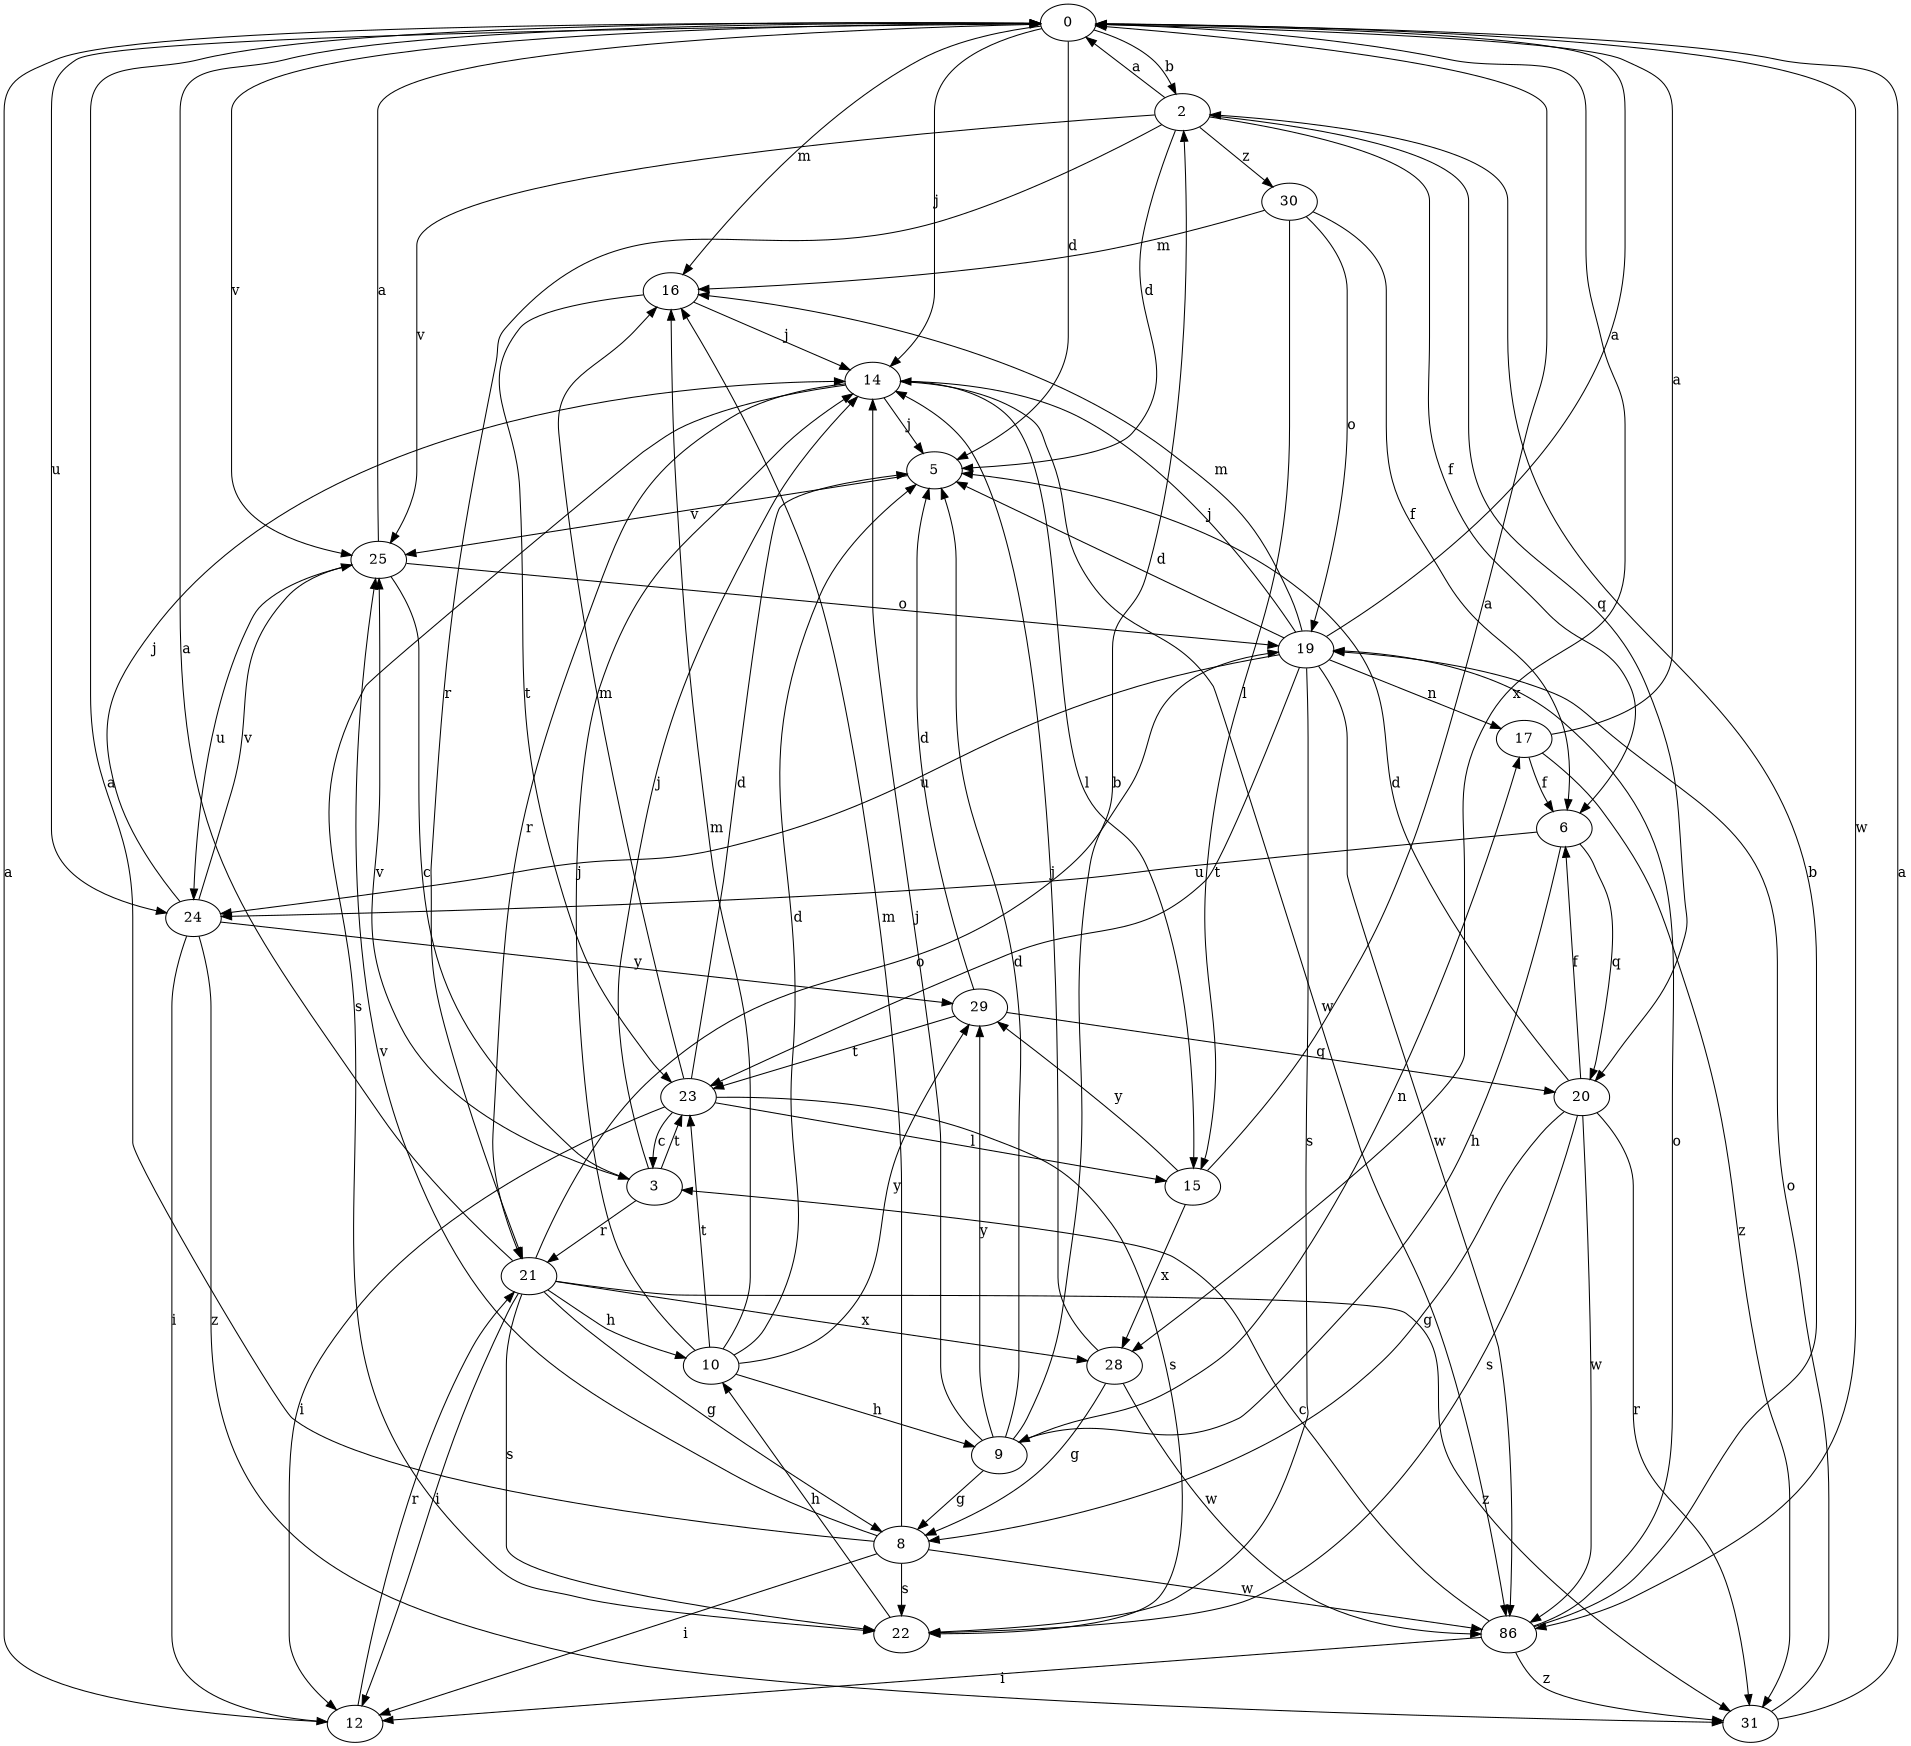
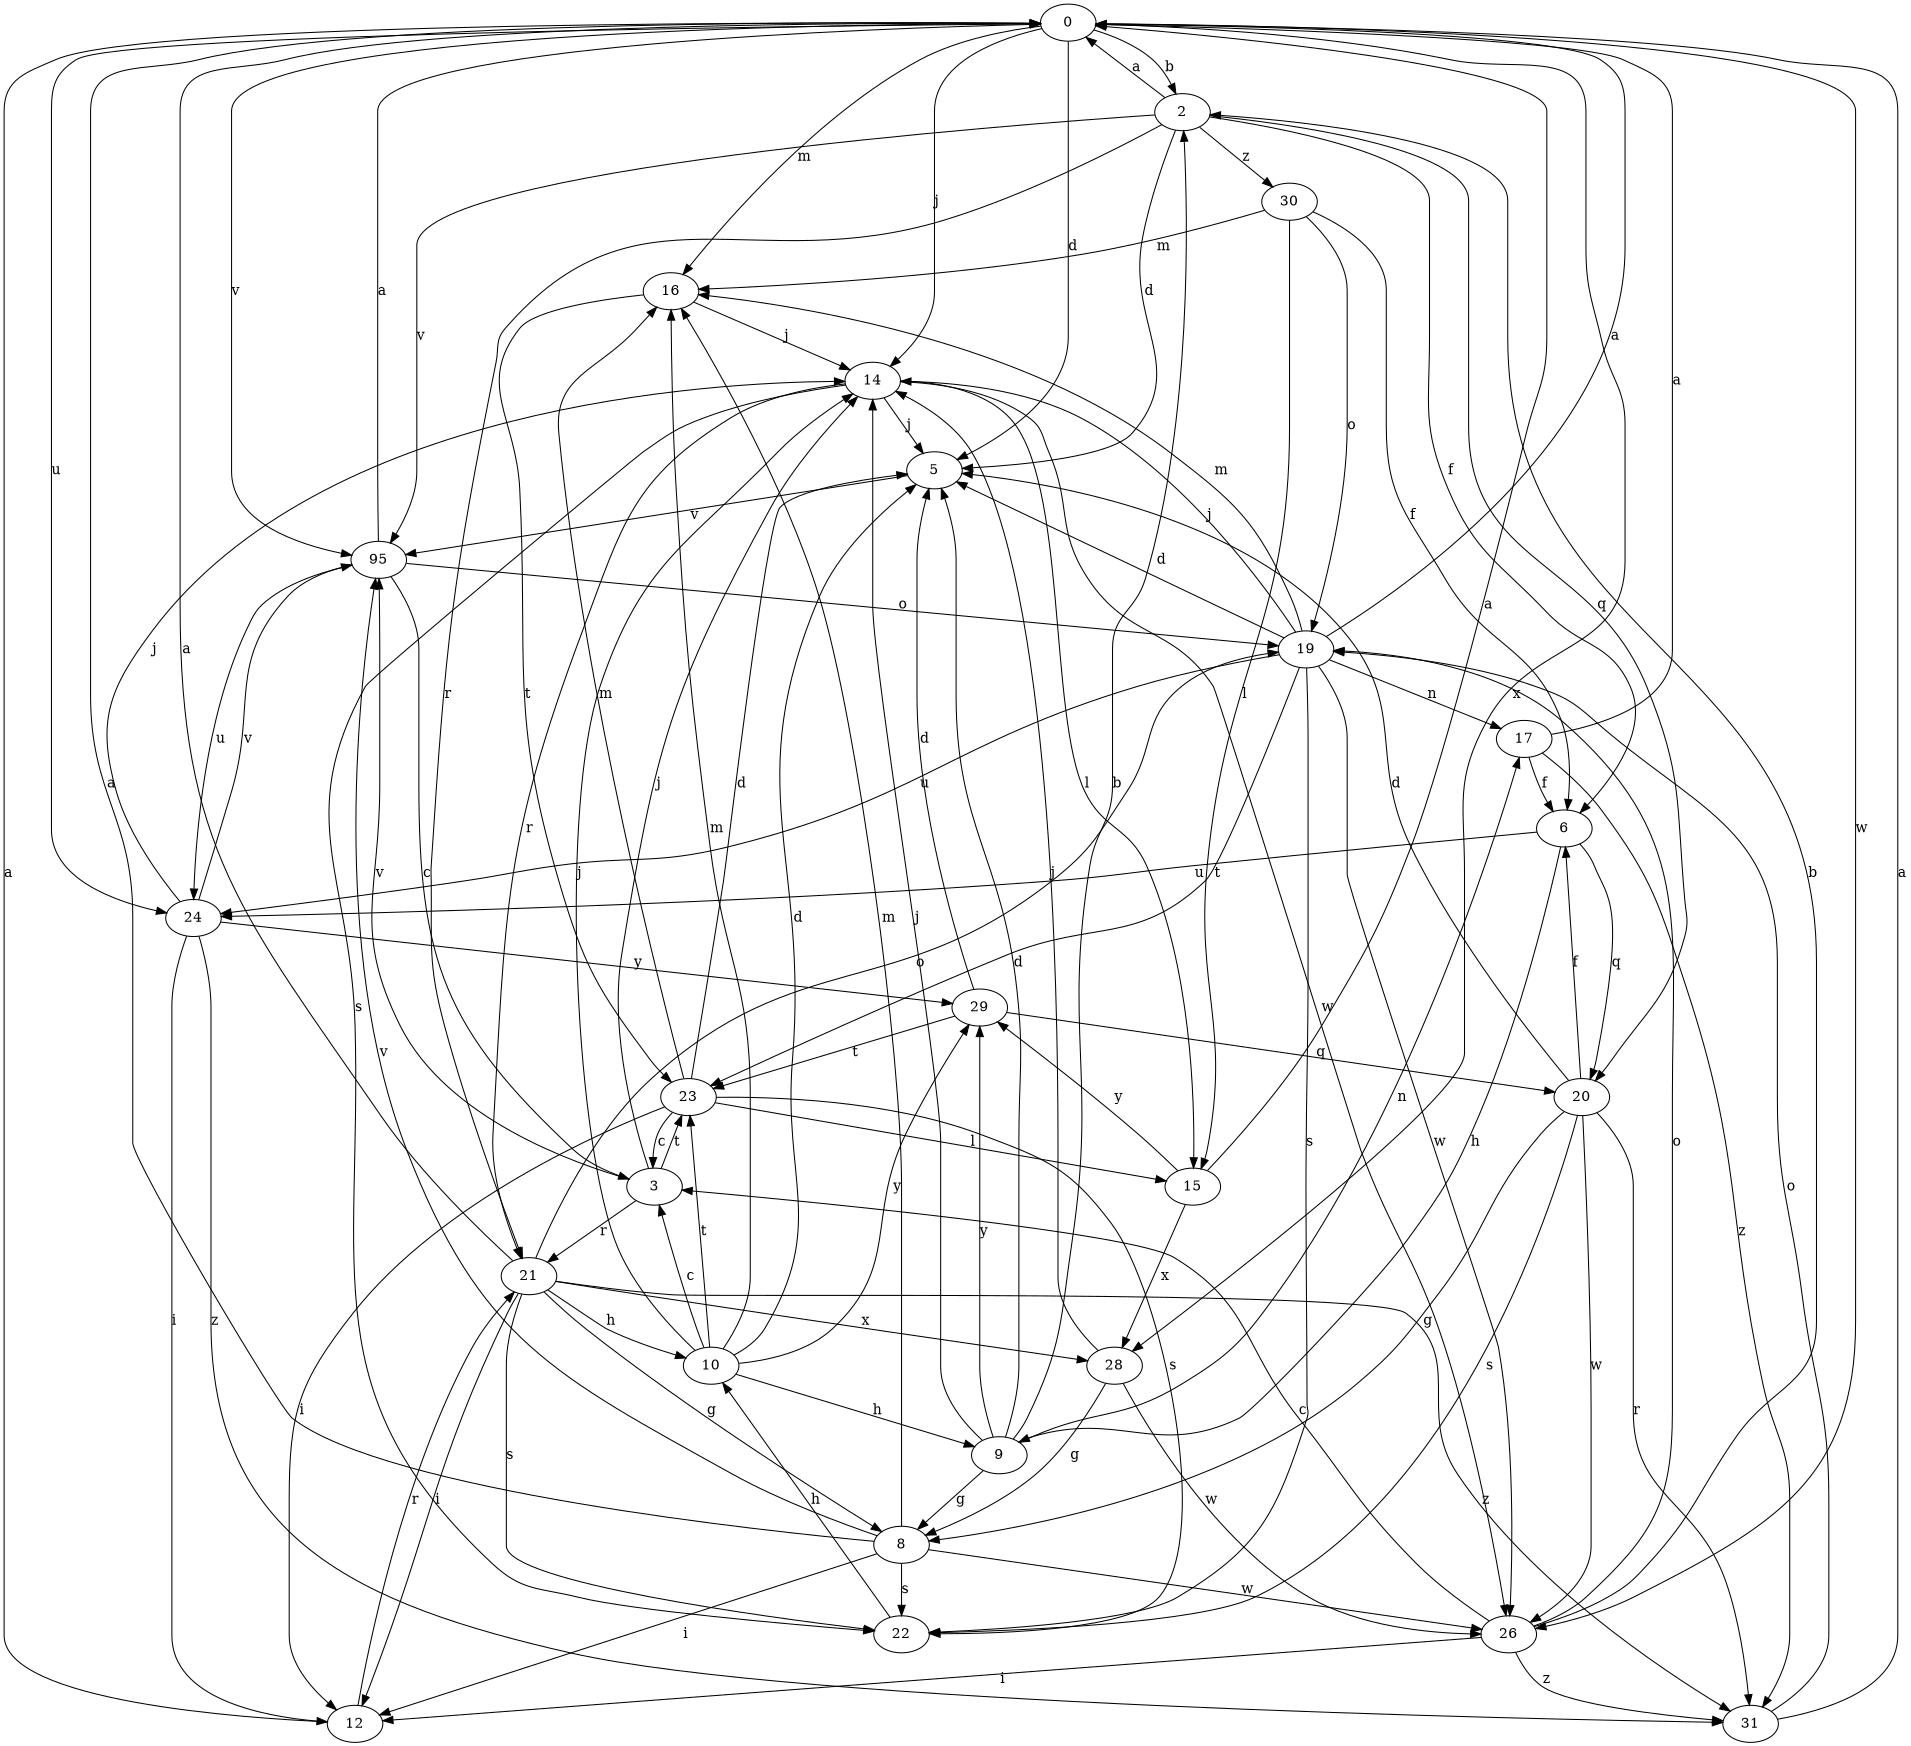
(379, 560) -> (379, 560)
none -> (681, 1282)
(1509, 1634) -> (1509, 1634)
